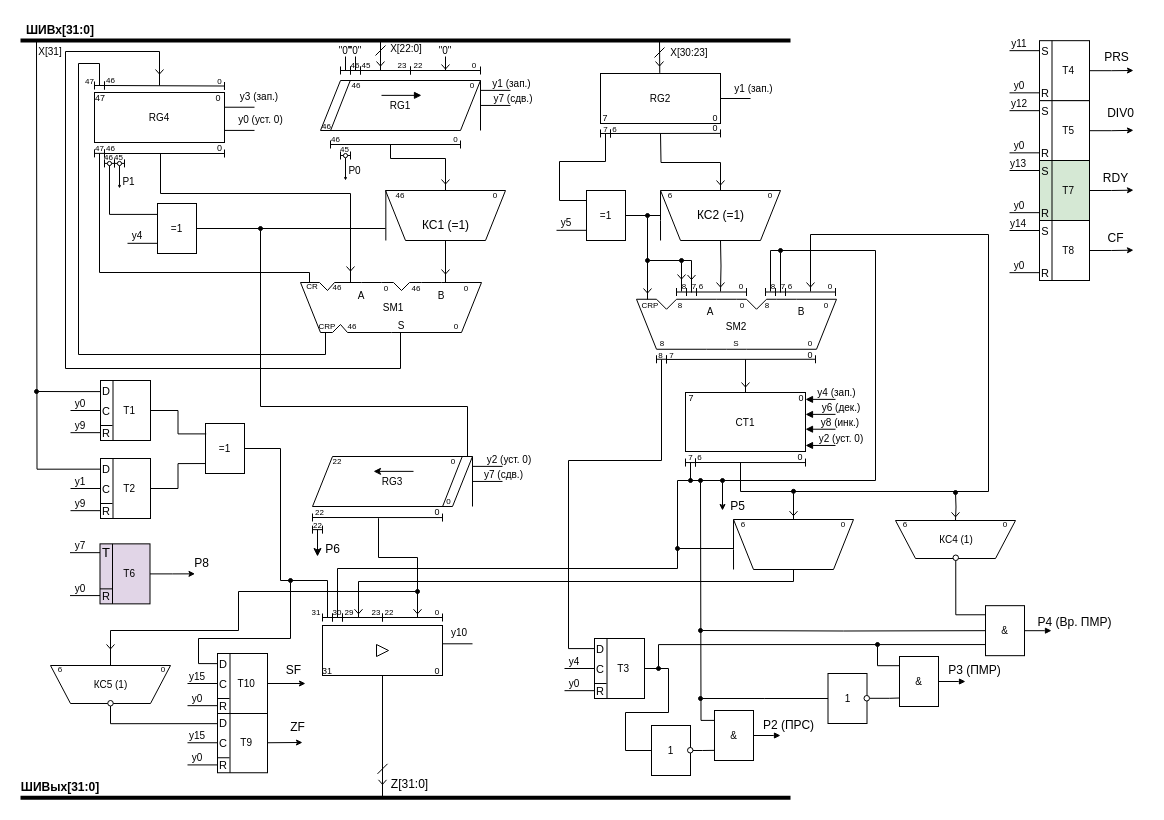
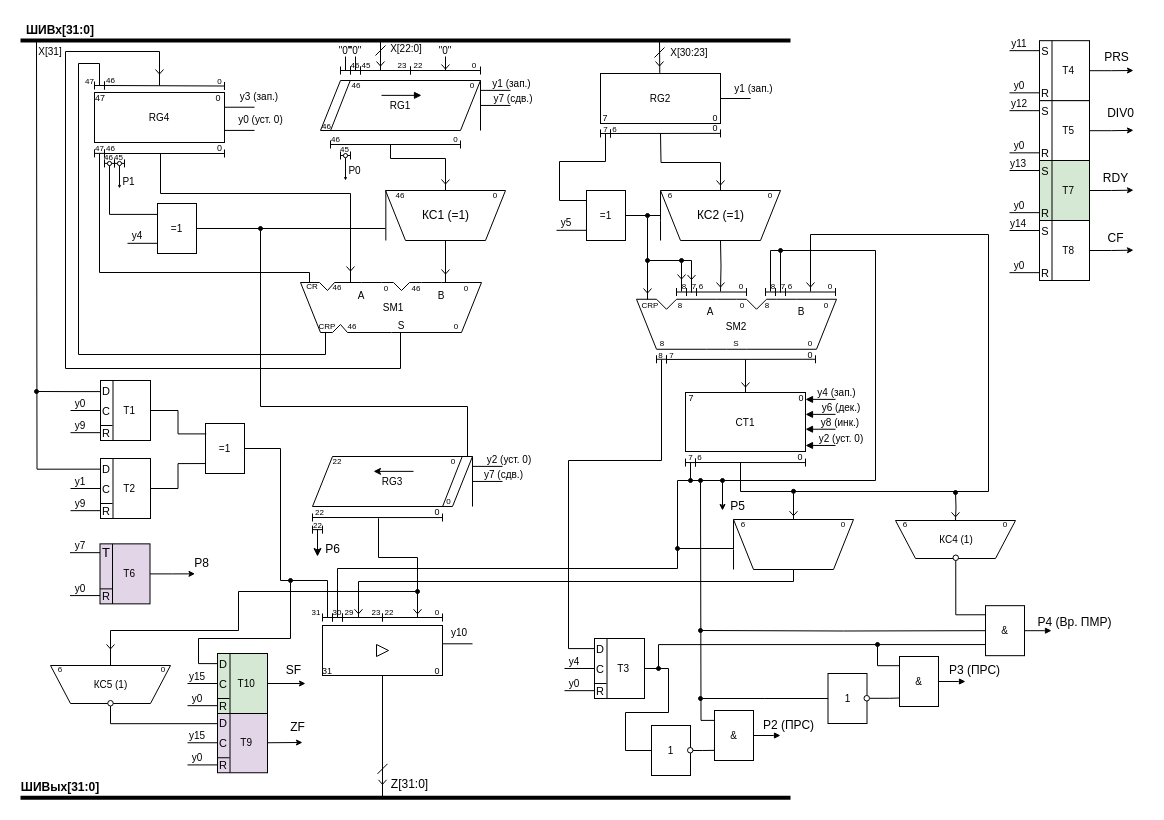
(446, 226) -> (446, 216)
(975, 671) -> (975, 671)
(243, 684) -> (243, 684)
(243, 743) -> (243, 743)
